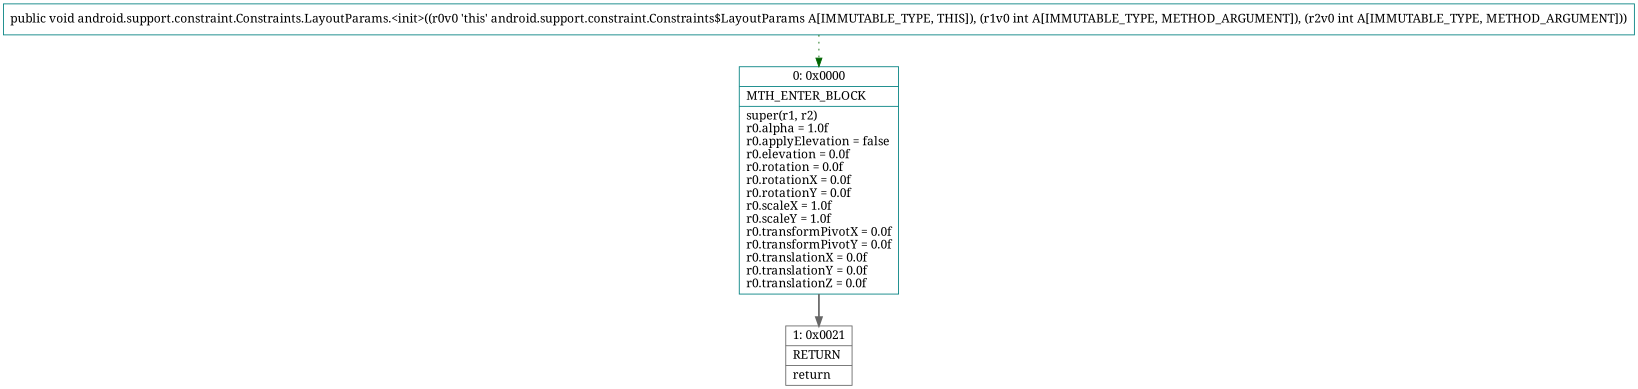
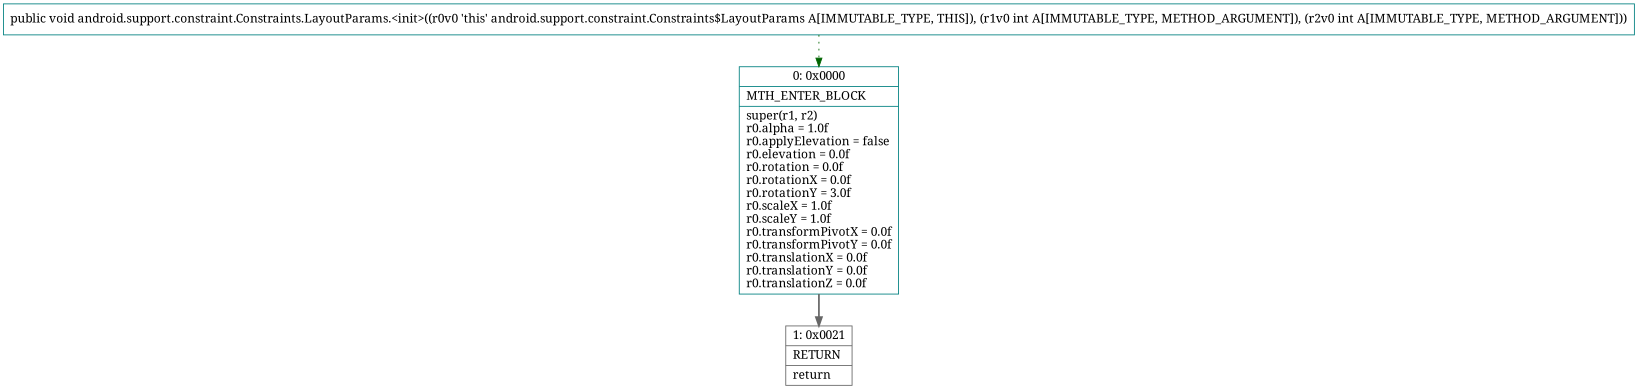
(799, 193) -> (799, 193)
